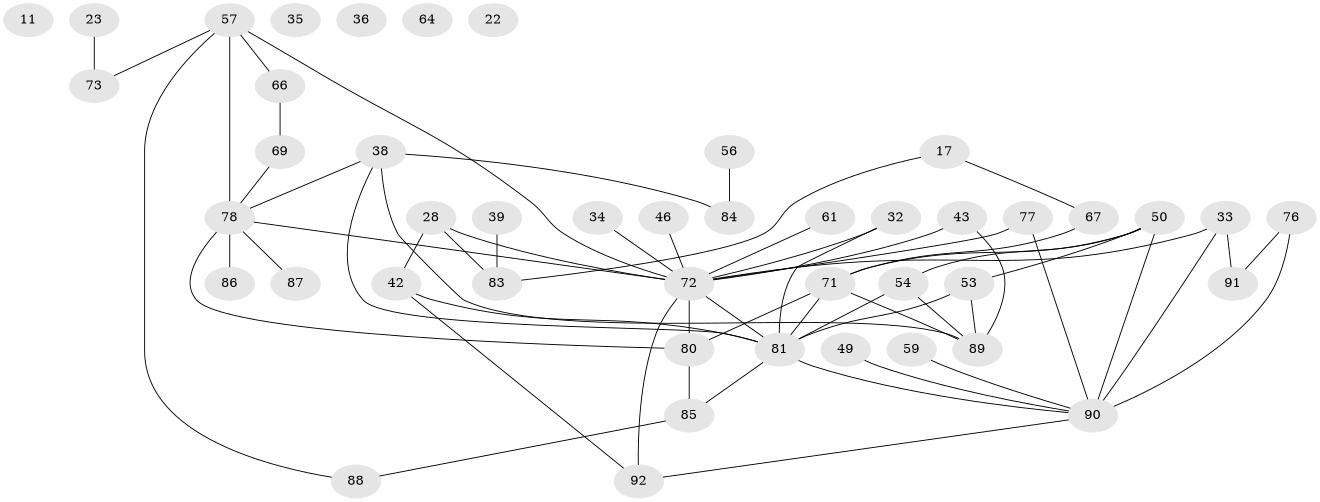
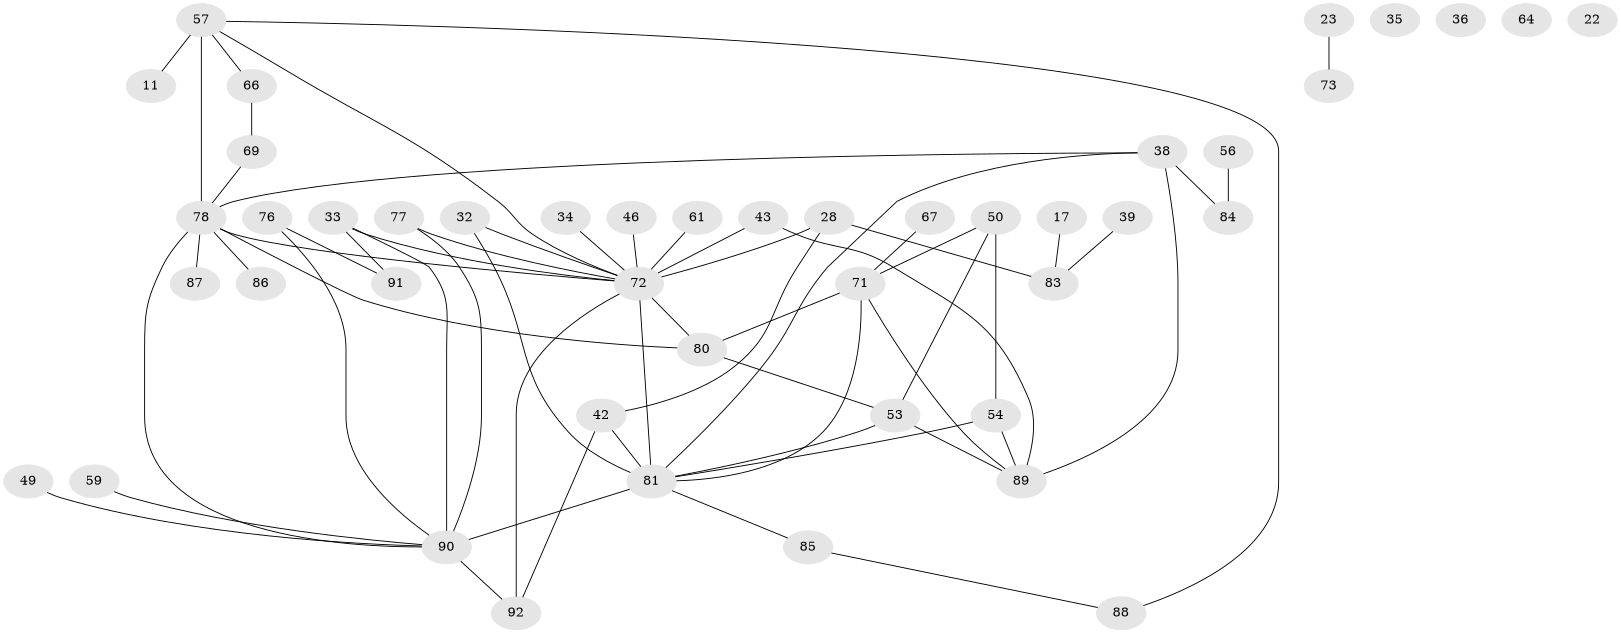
(162, 53) -> (176, 53)
(1020, 184) -> none
(1126, 317) -> (171, 479)
(689, 383) -> (799, 383)
